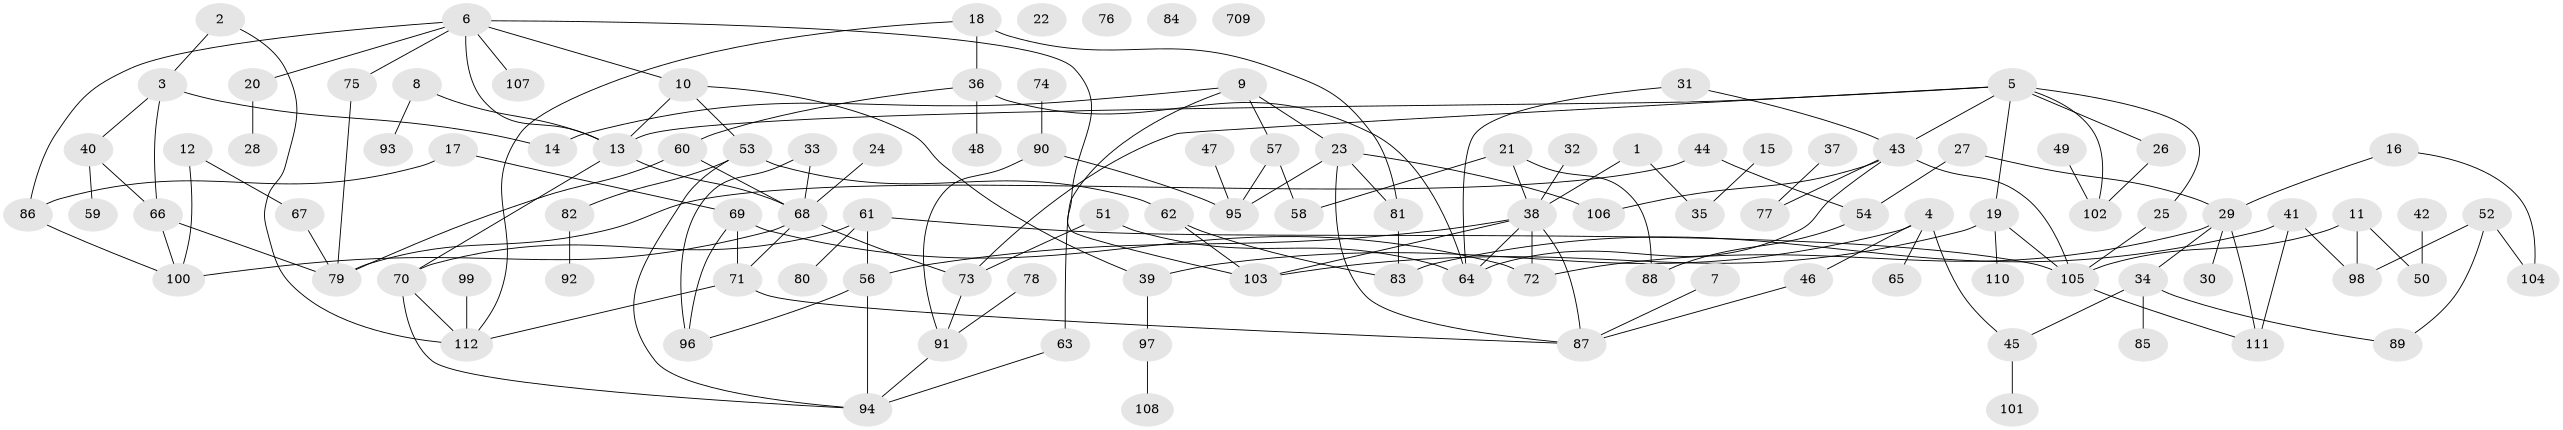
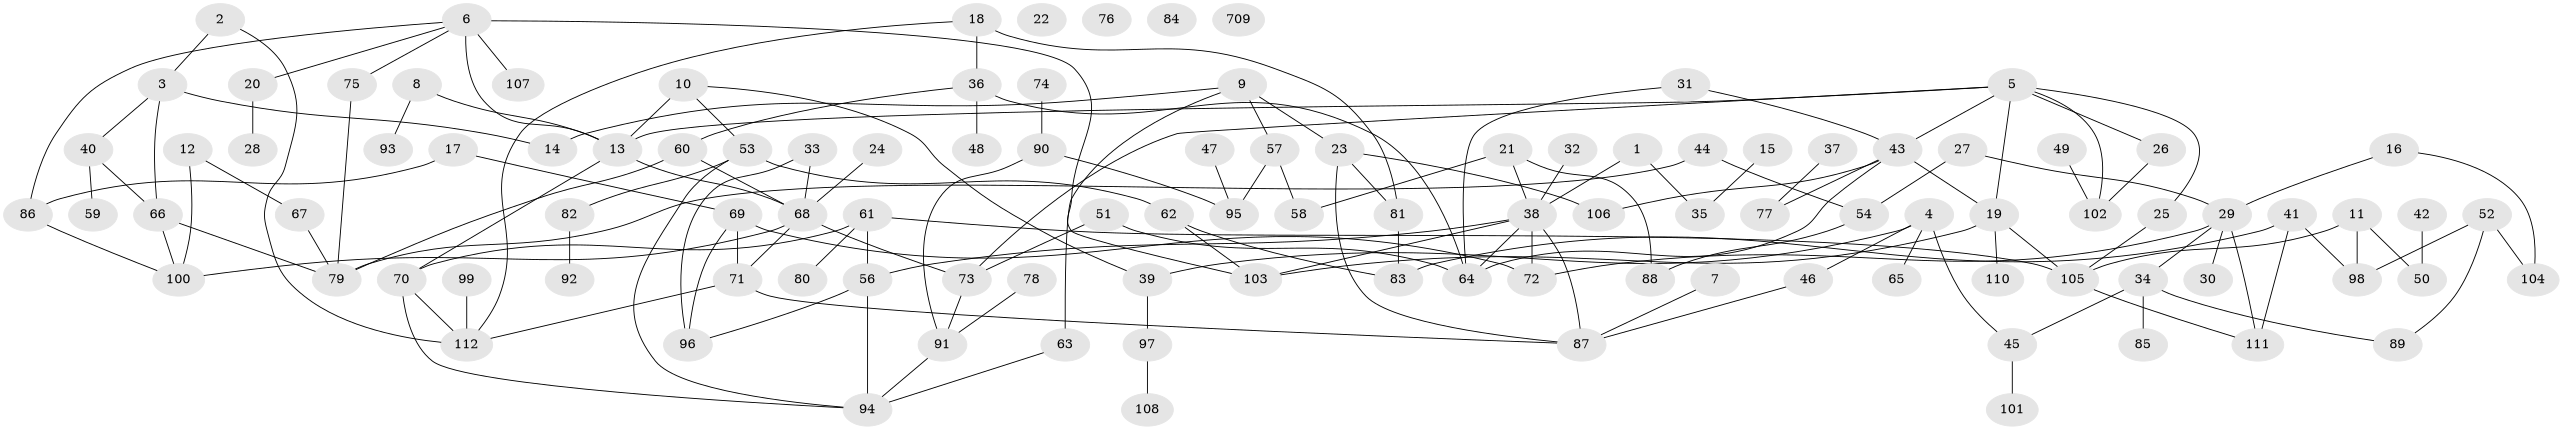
(575, 52) -> none
(1292, 179) -> none
(2010, 188) -> (1946, 182)
